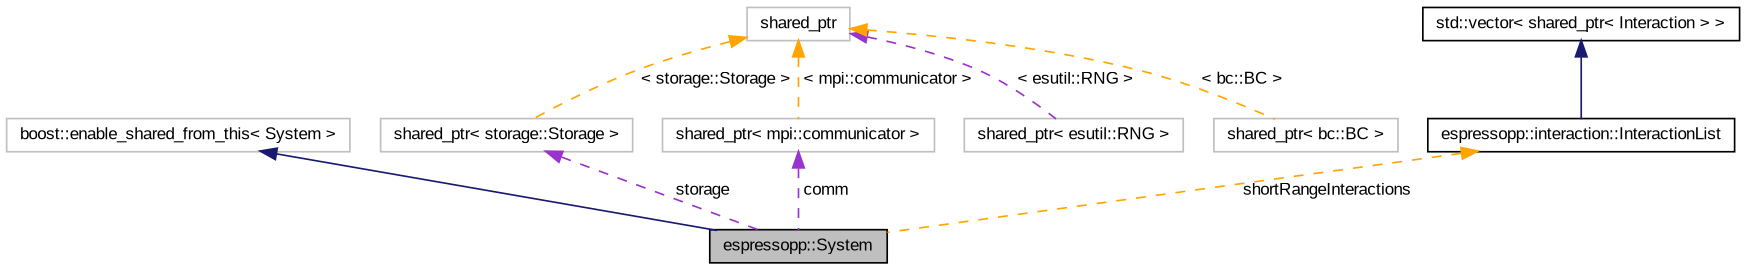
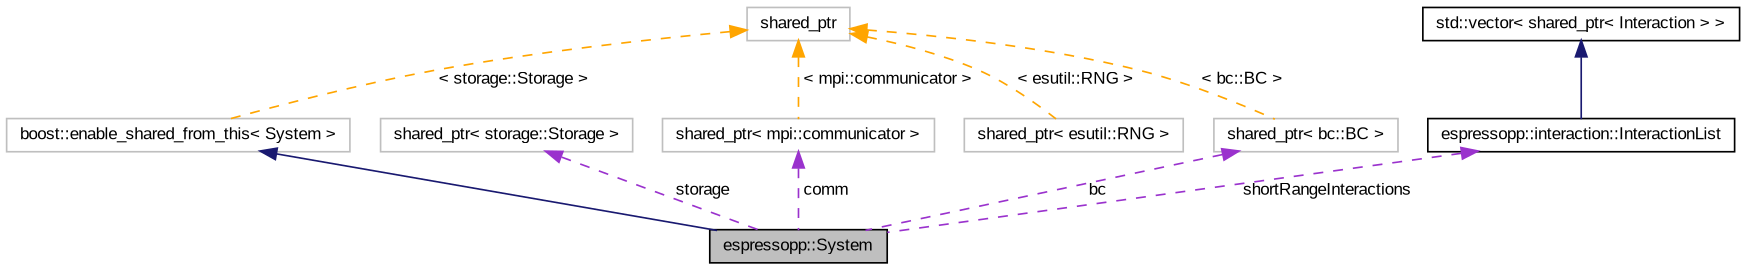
(967, 65) -> (967, 65)
(628, 73) -> (477, 63)
none -> (1044, 192)
(1174, 193) -> (1174, 193)
